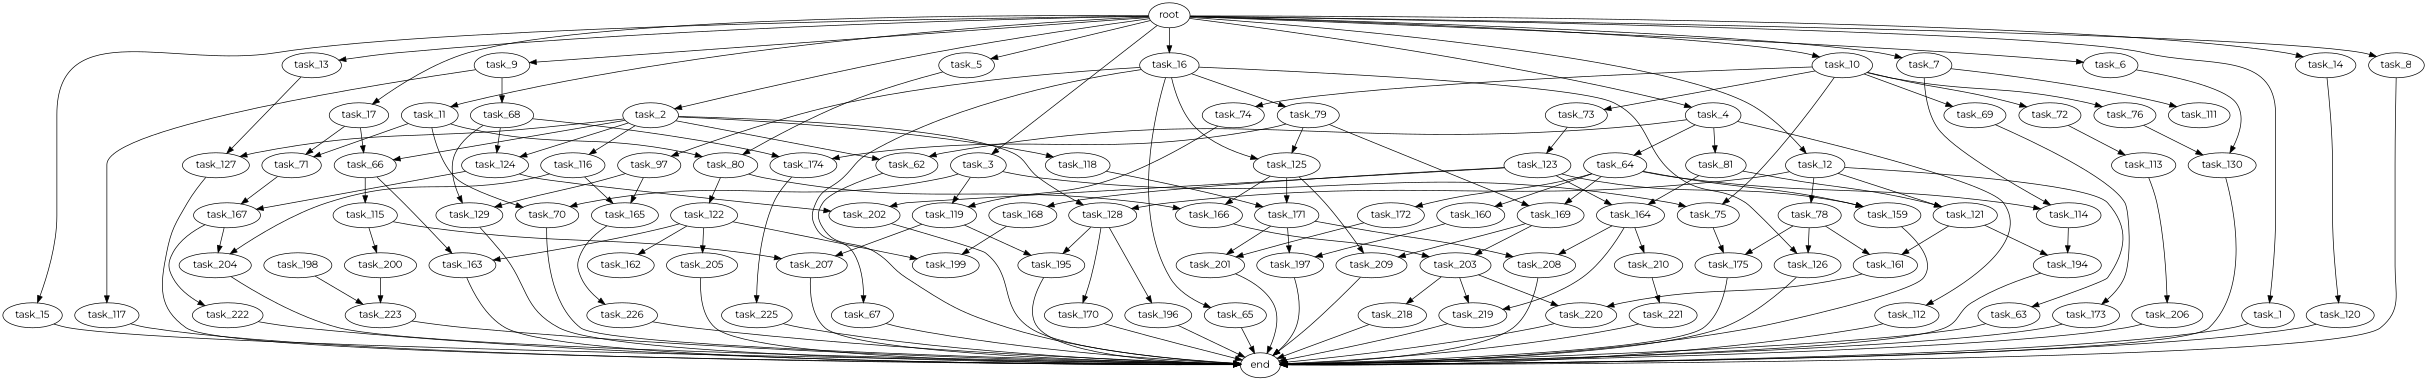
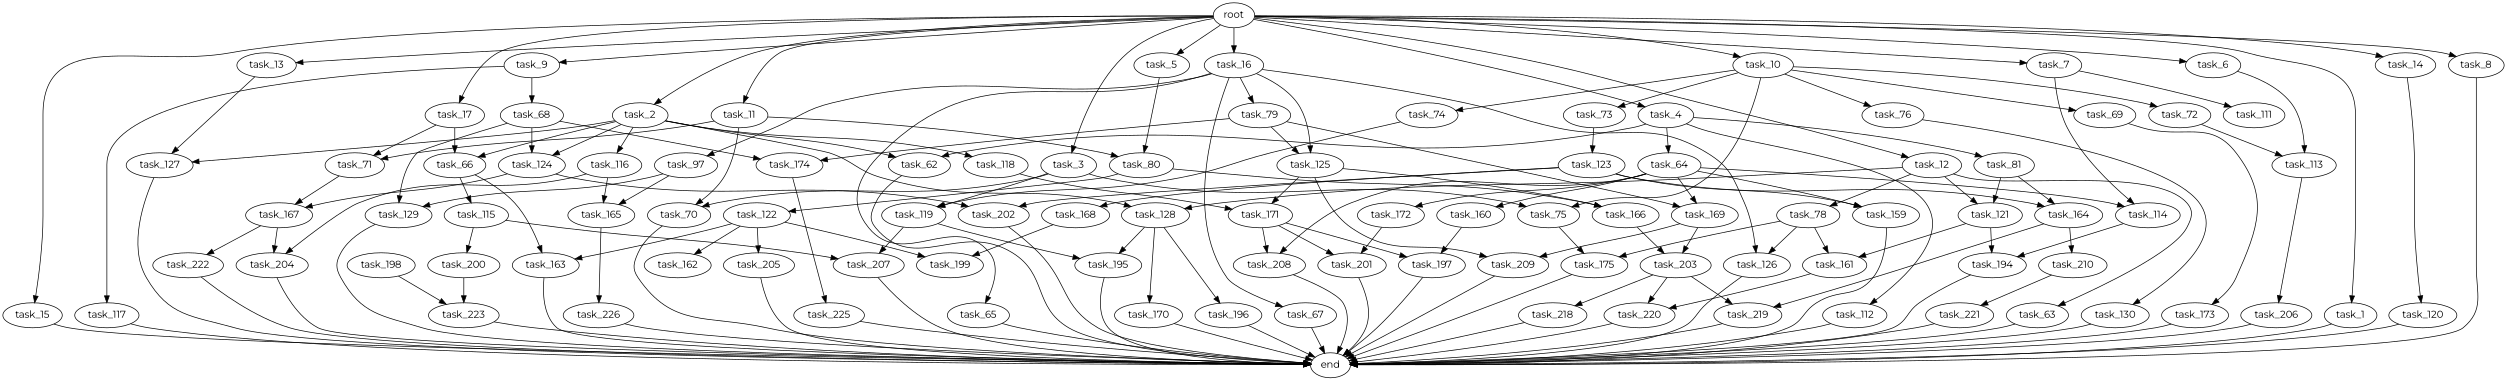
(2210, 88) -> (2285, 96)
(1588, 238) -> (1374, 196)
